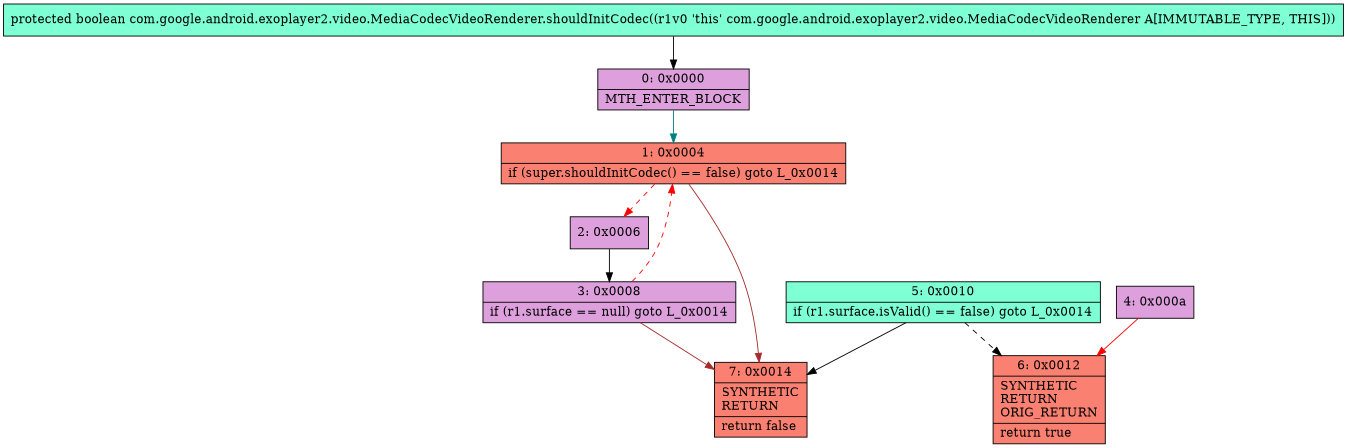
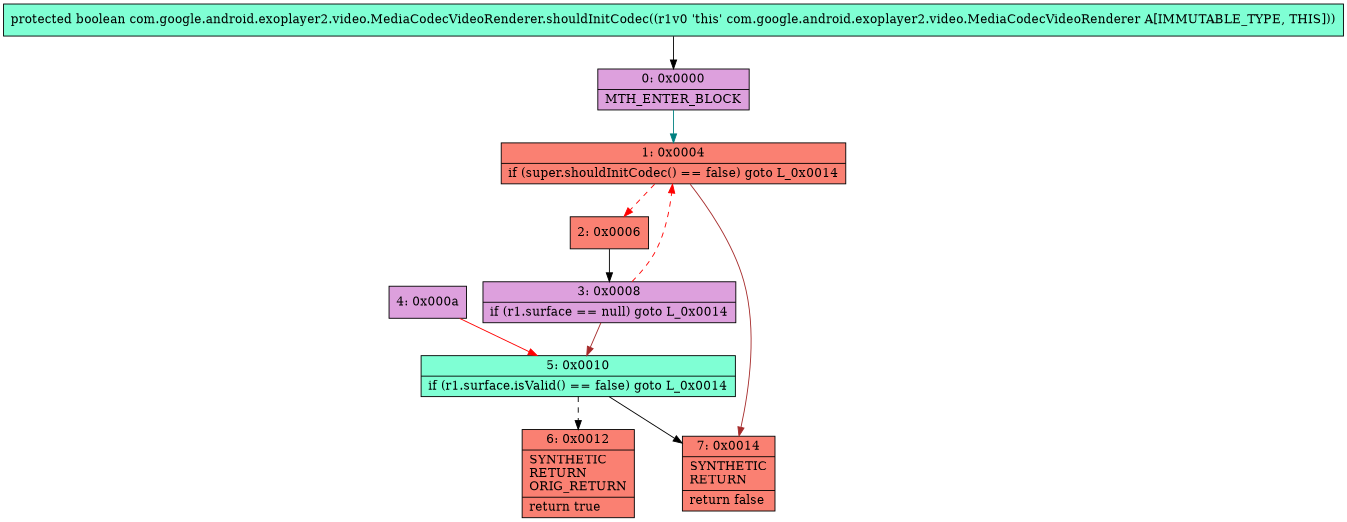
(609, 233) -> (609, 233)
(1121, 334) -> (494, 335)
(673, 344) -> (596, 335)
